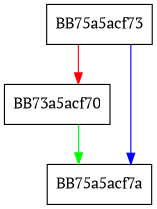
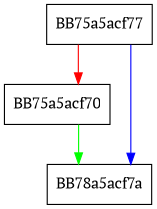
(99, 24) -> (99, 24)
(57, 104) -> (57, 104)
(99, 184) -> (99, 184)
